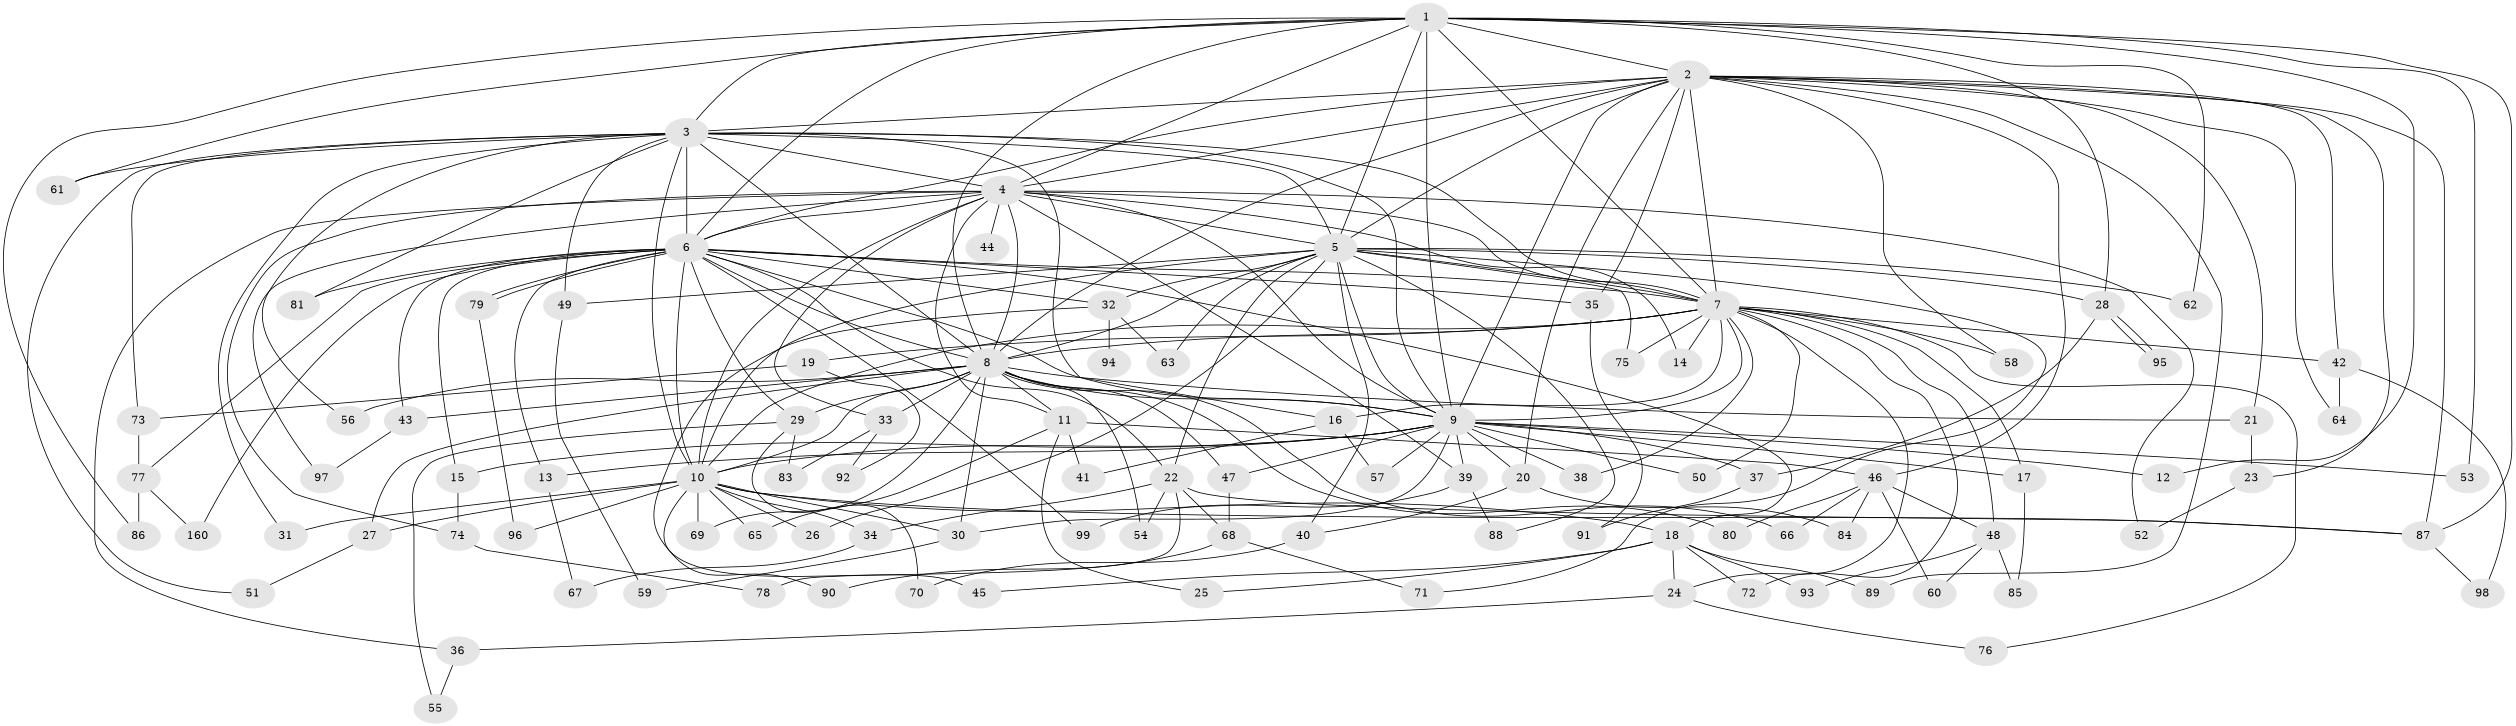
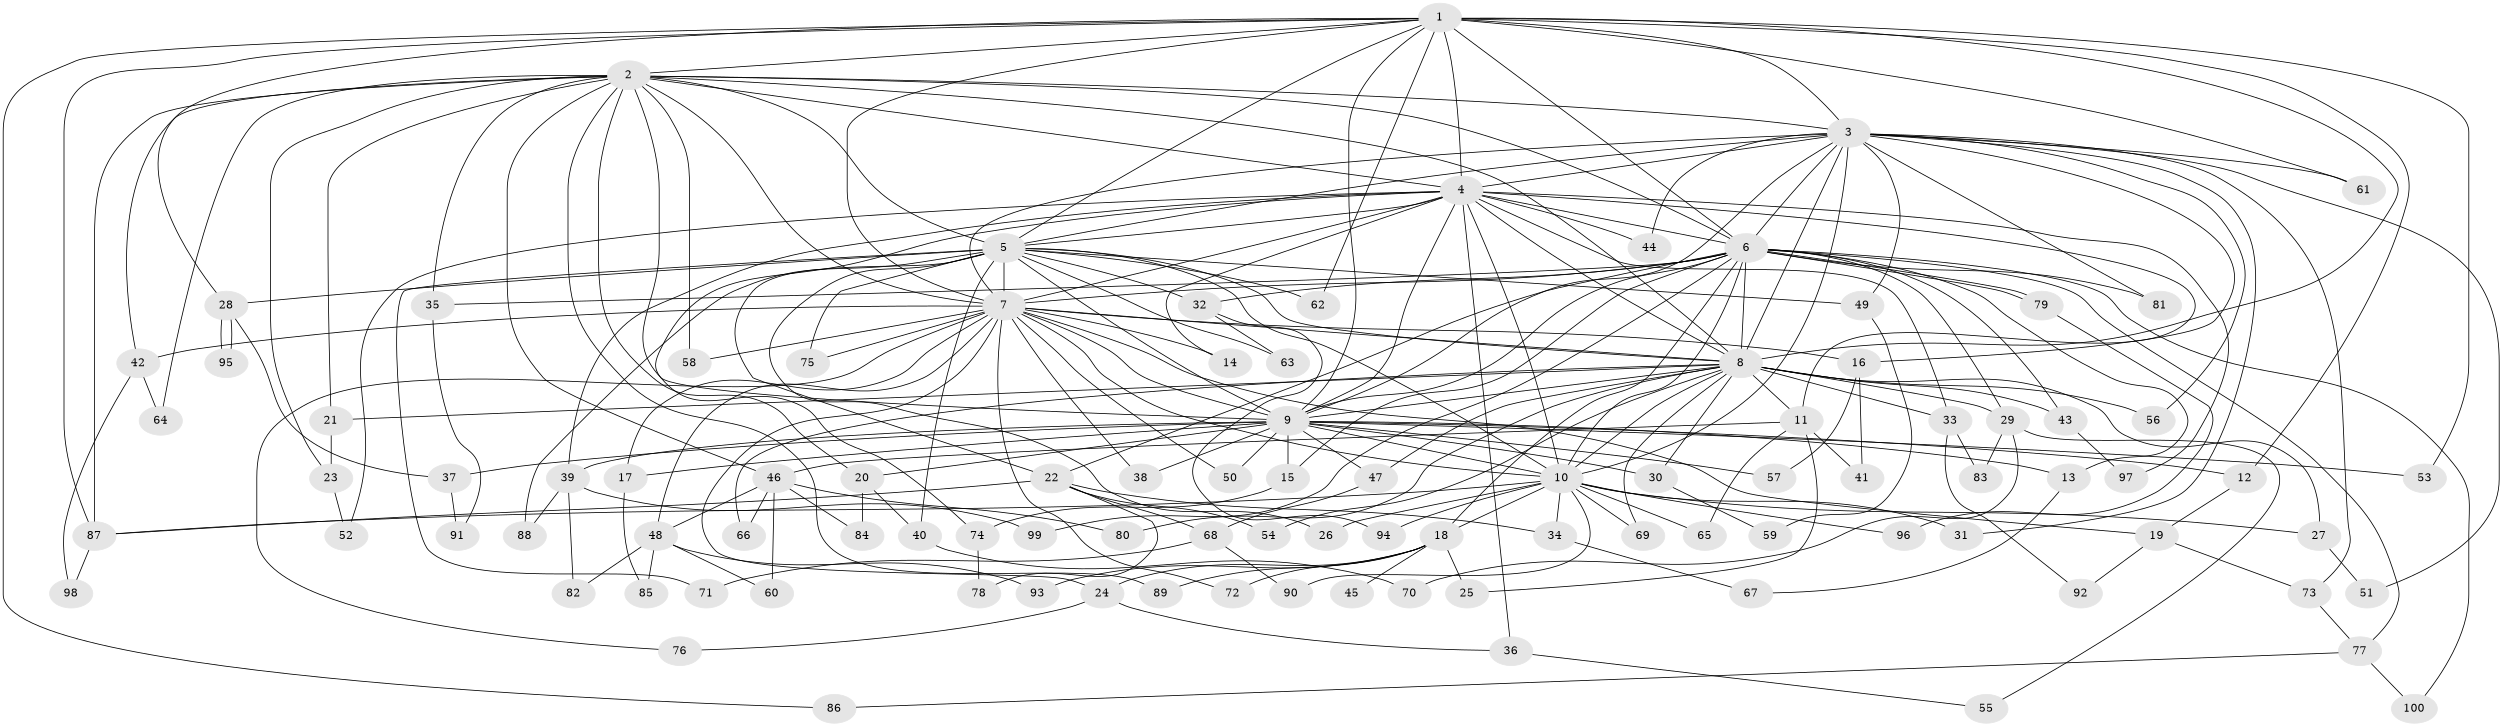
none -> (1710, 159)
(699, 408) -> none
(817, 505) -> (1463, 505)
none -> (2201, 507)
(198, 536) -> (2414, 709)
none -> (574, 594)
